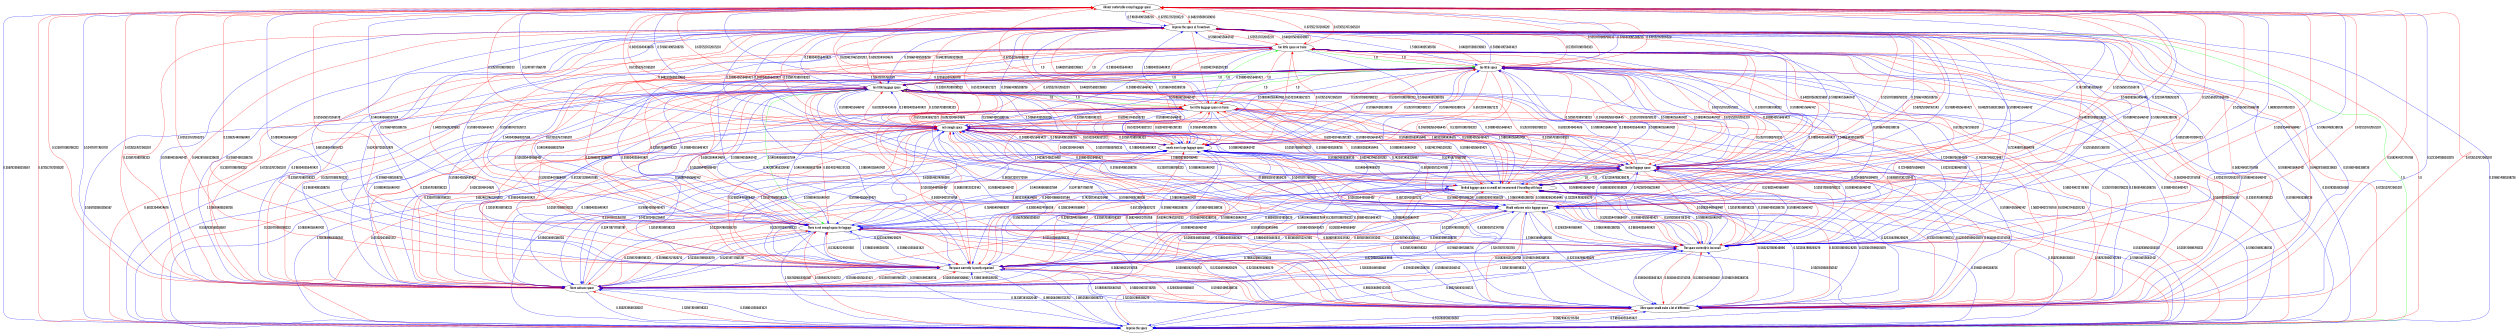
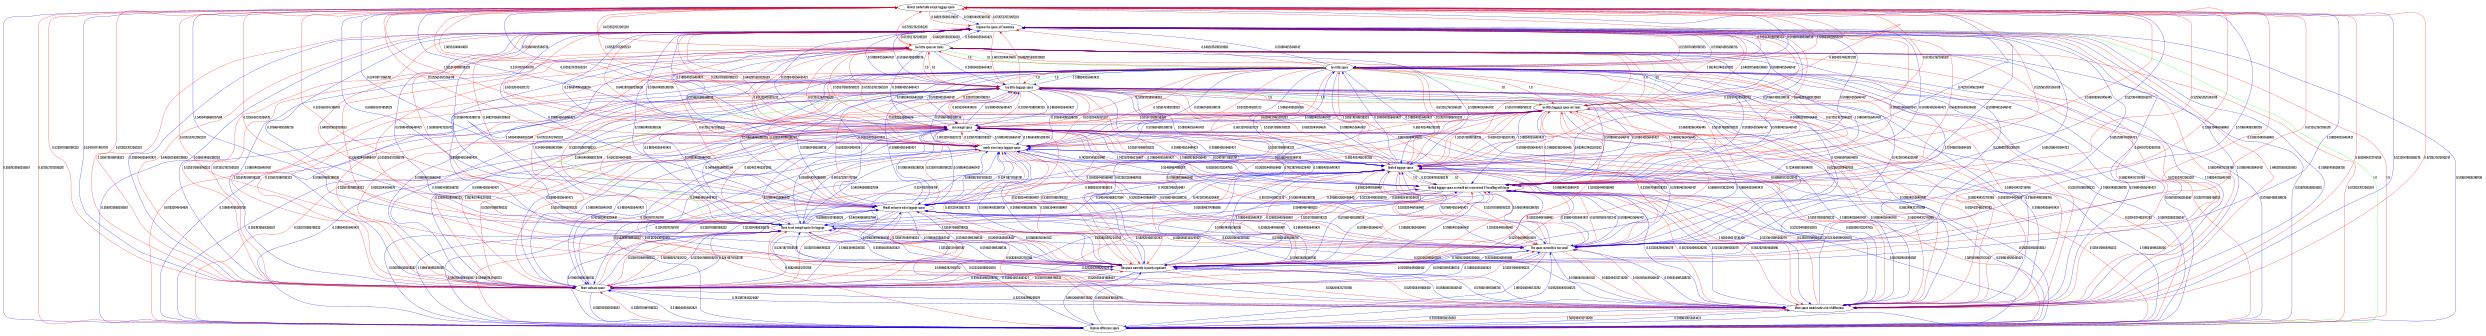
(1641, 147) -> none
(1137, 328) -> (1105, 328)
